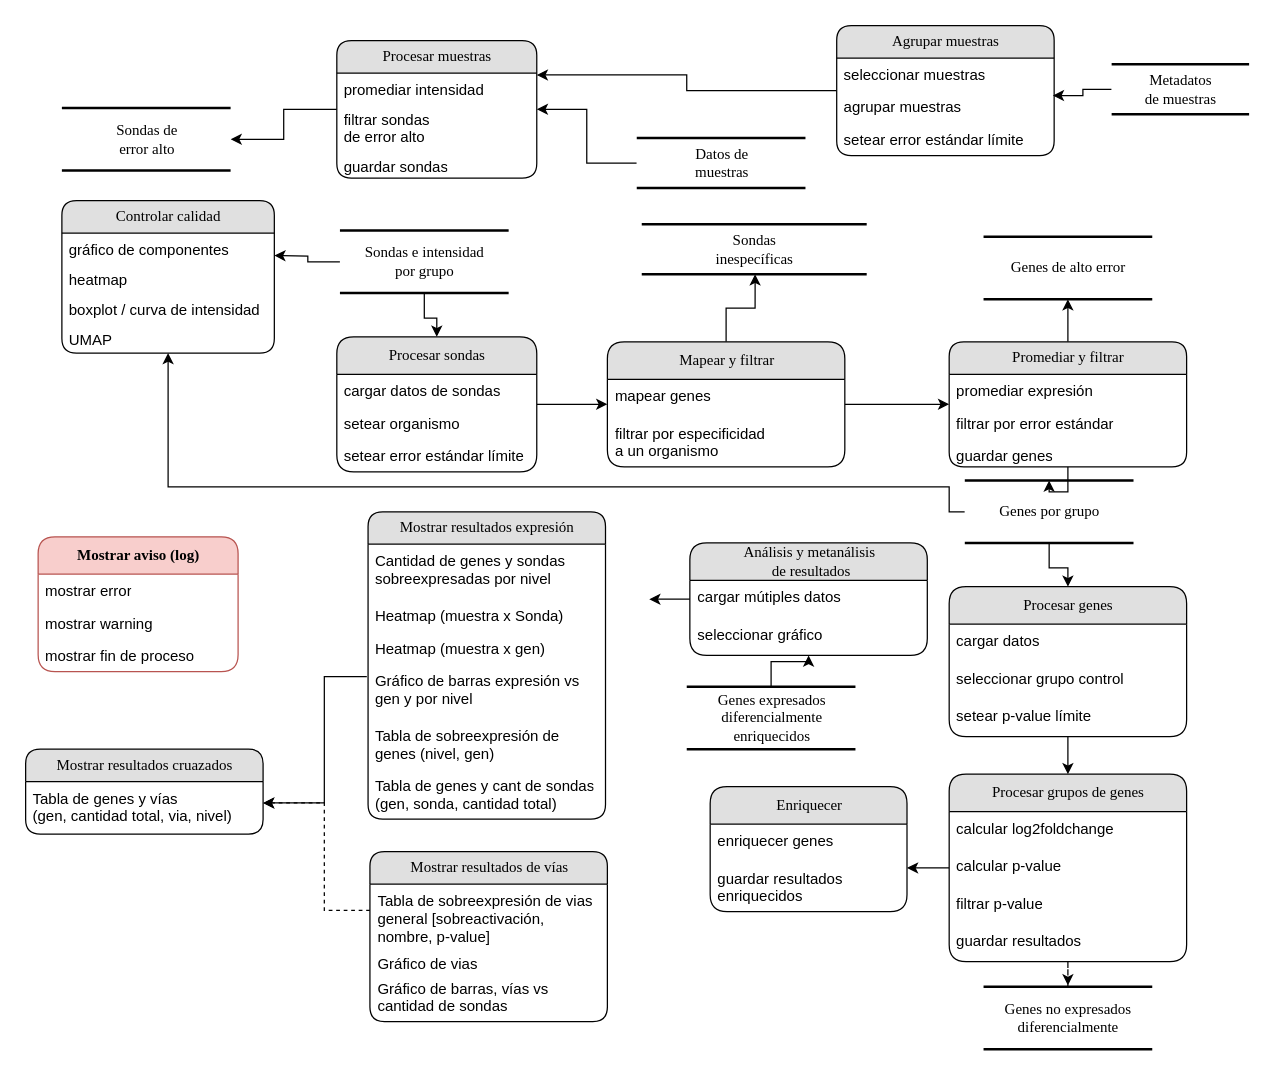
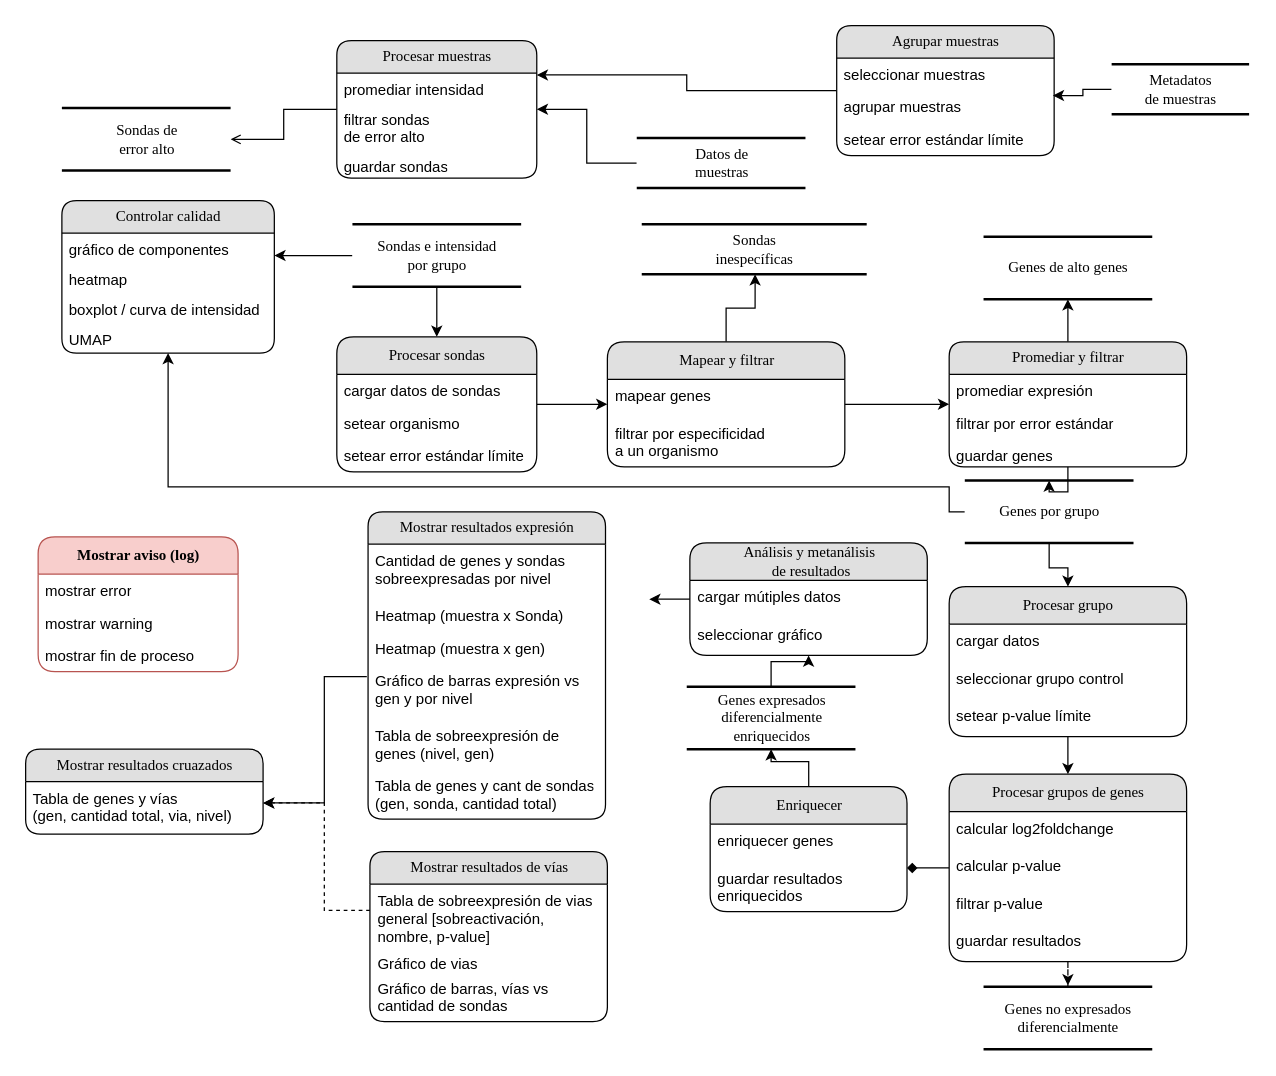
(240, 139) -> (238, 139)
(424, 262) -> (437, 256)
(1069, 268) -> (1069, 268)
(1069, 606) -> (1069, 606)
none -> (801, 762)
(917, 868) -> (918, 868)
